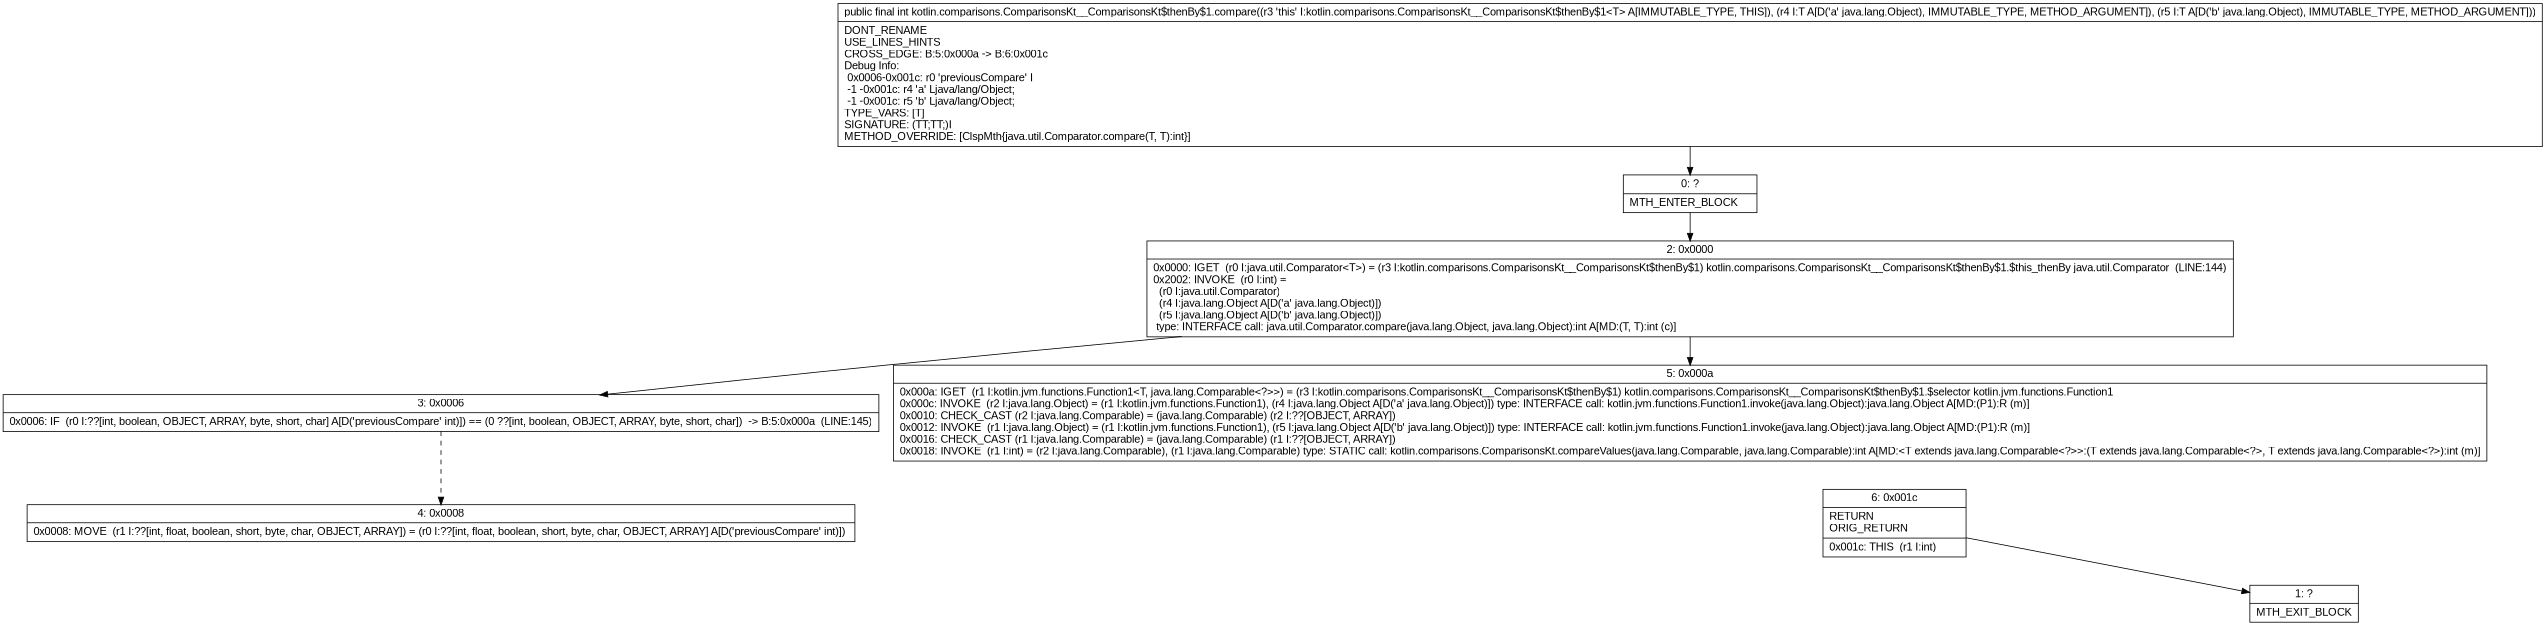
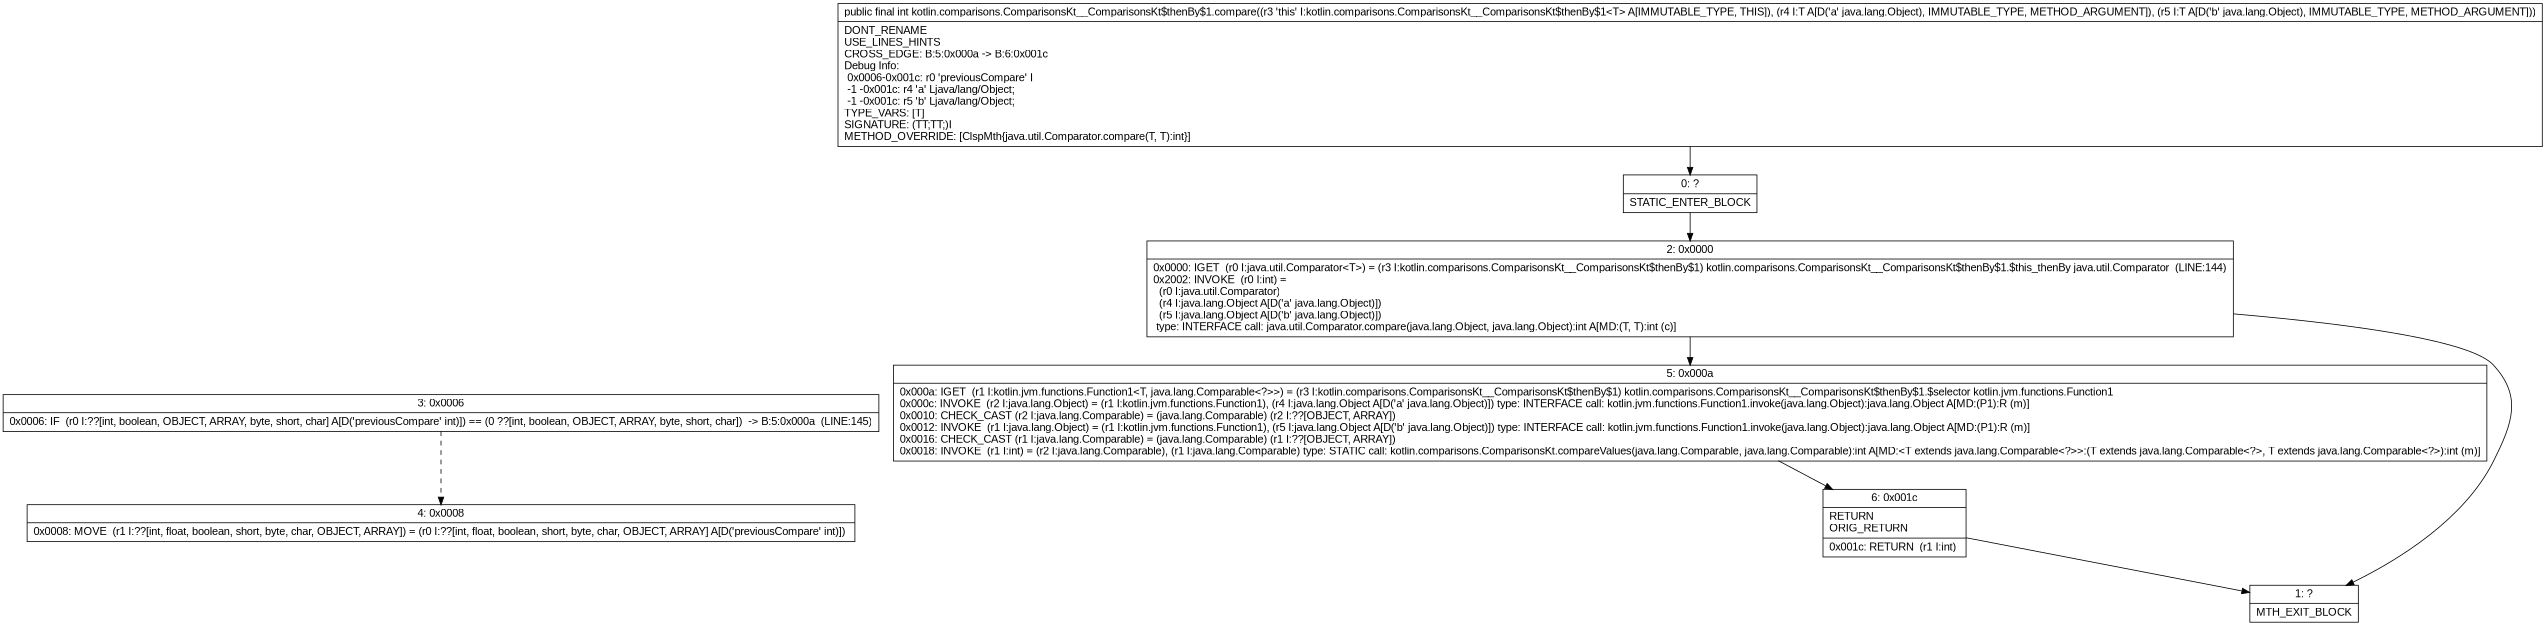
(1684, 203) -> (1690, 203)
(895, 364) -> (2501, 375)
none -> (1802, 473)
(1884, 547) -> (1895, 547)
